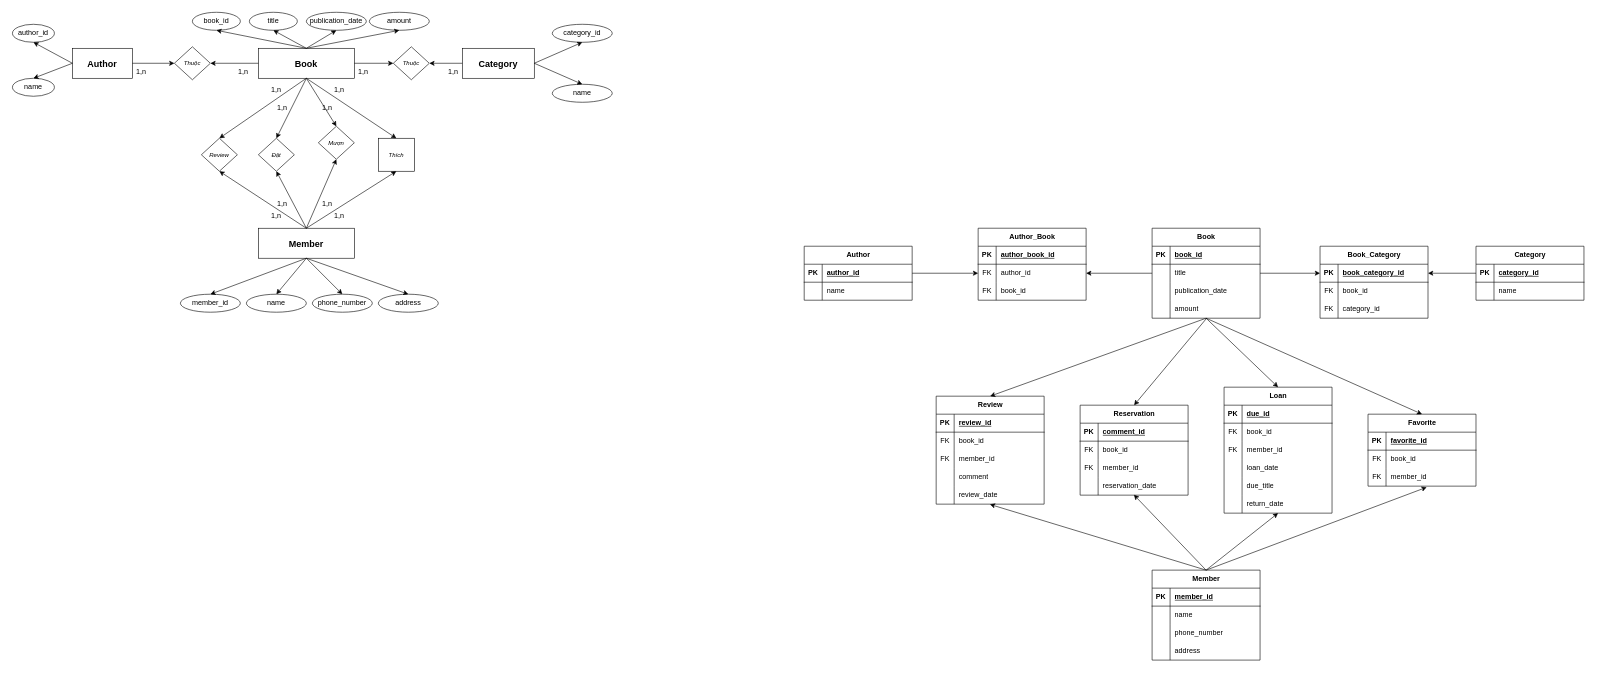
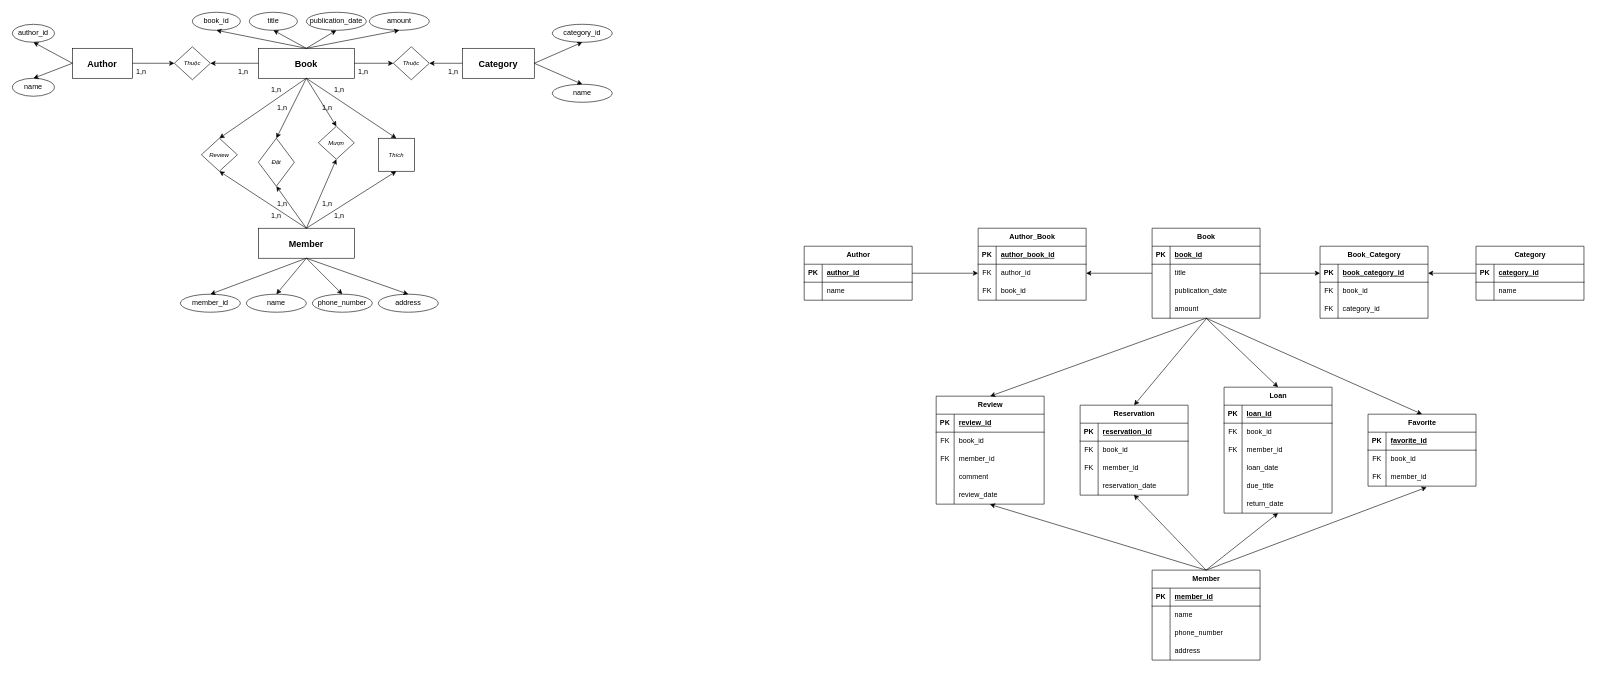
(276, 155) -> (276, 162)
(1258, 414) -> (1259, 414)
(1122, 432) -> (1129, 432)
